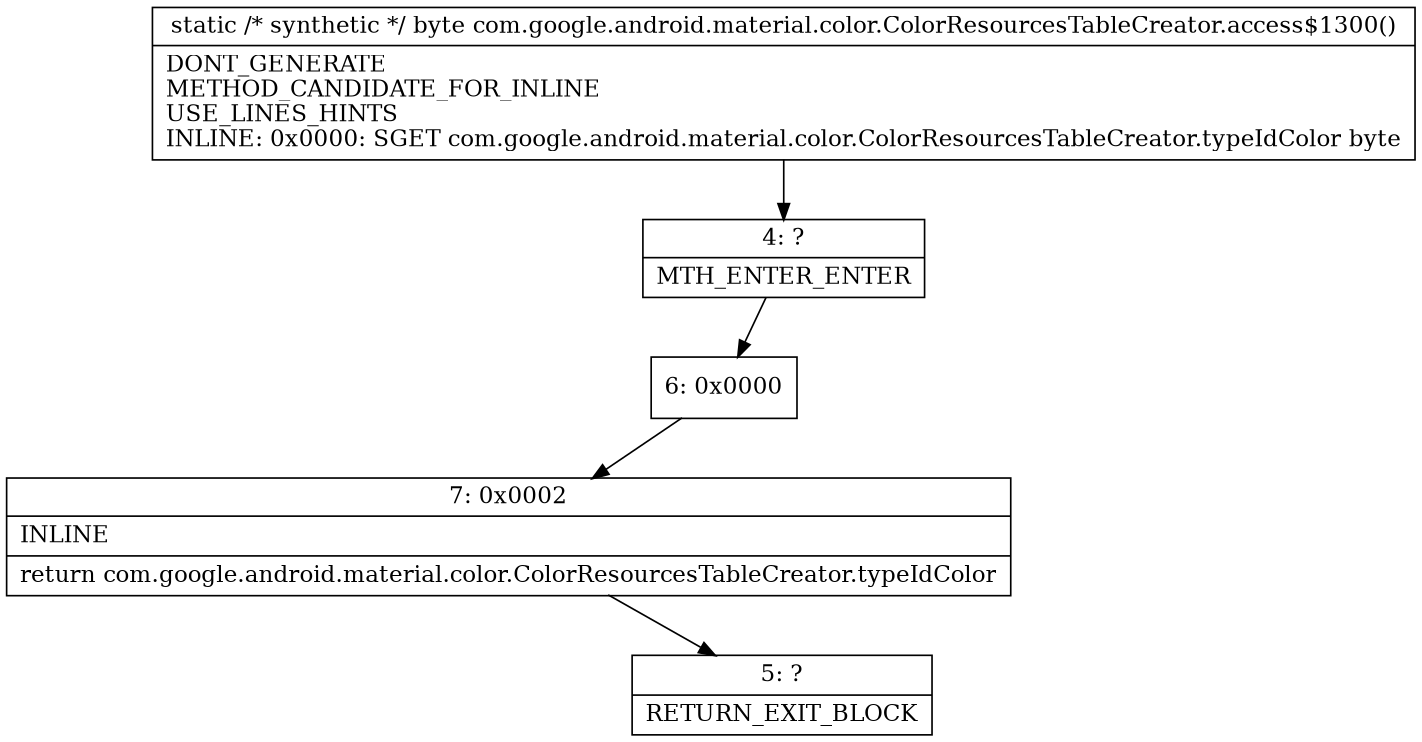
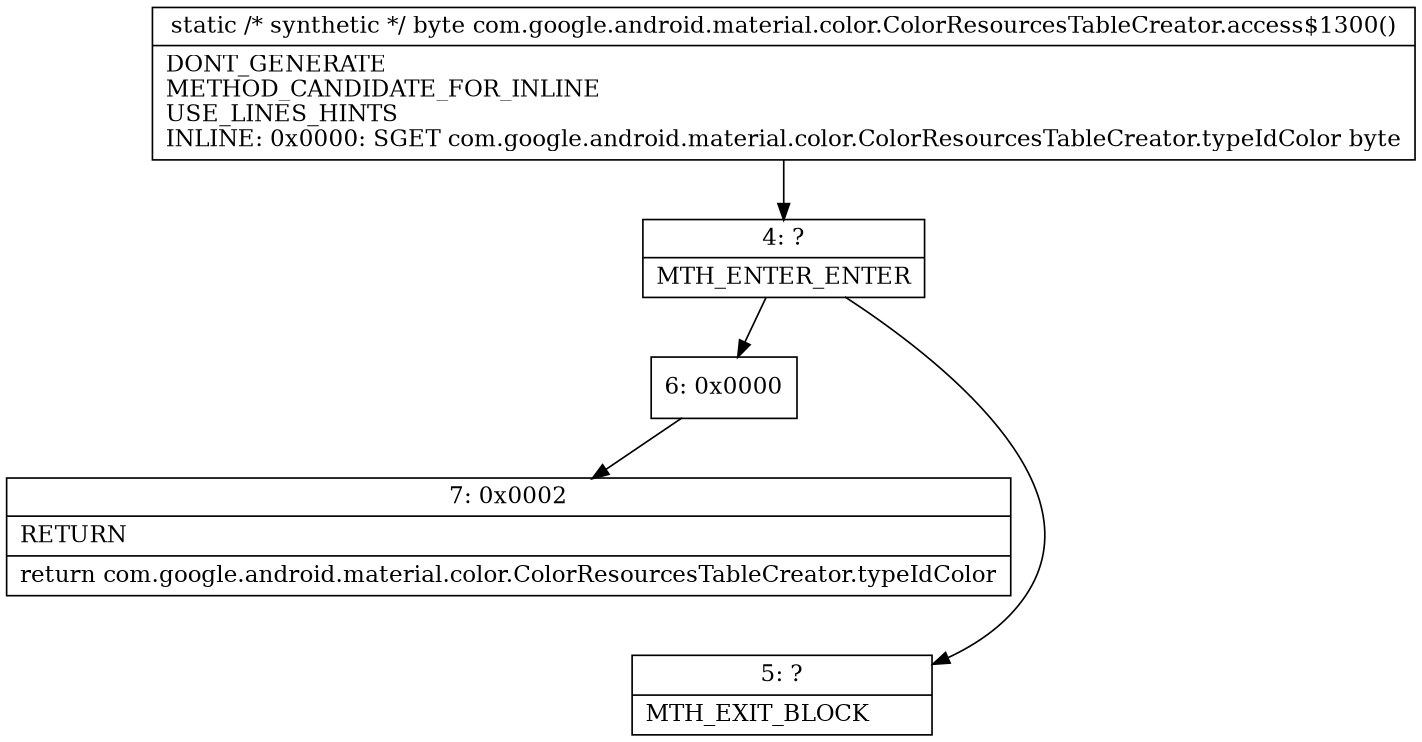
(65, 535) -> (74, 535)
(654, 621) -> (1021, 461)
(782, 714) -> (758, 714)
